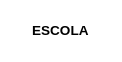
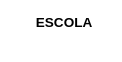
(60, 30) -> (64, 23)
